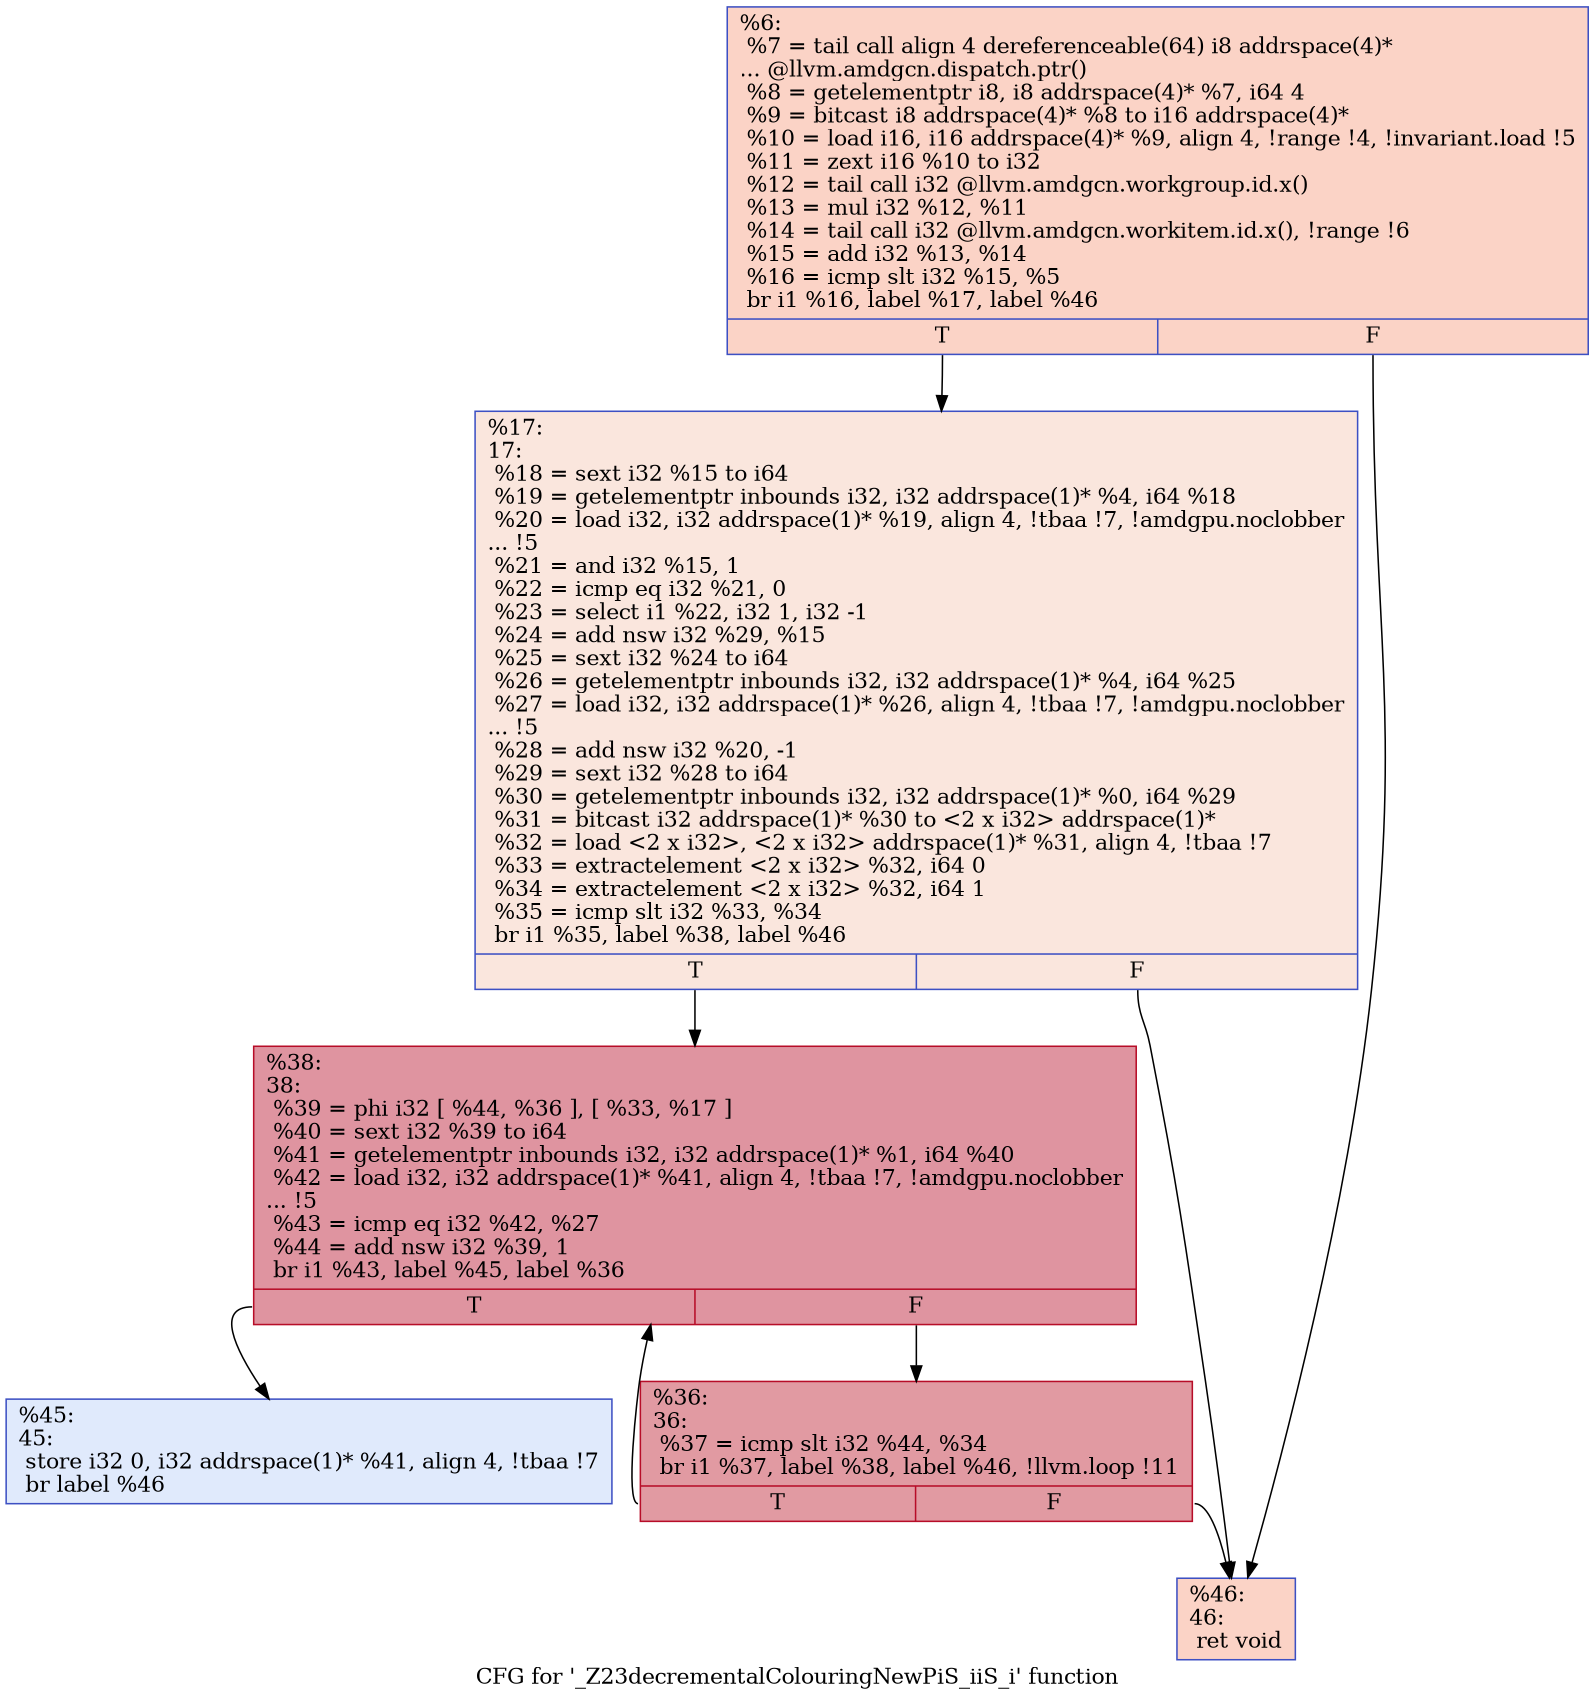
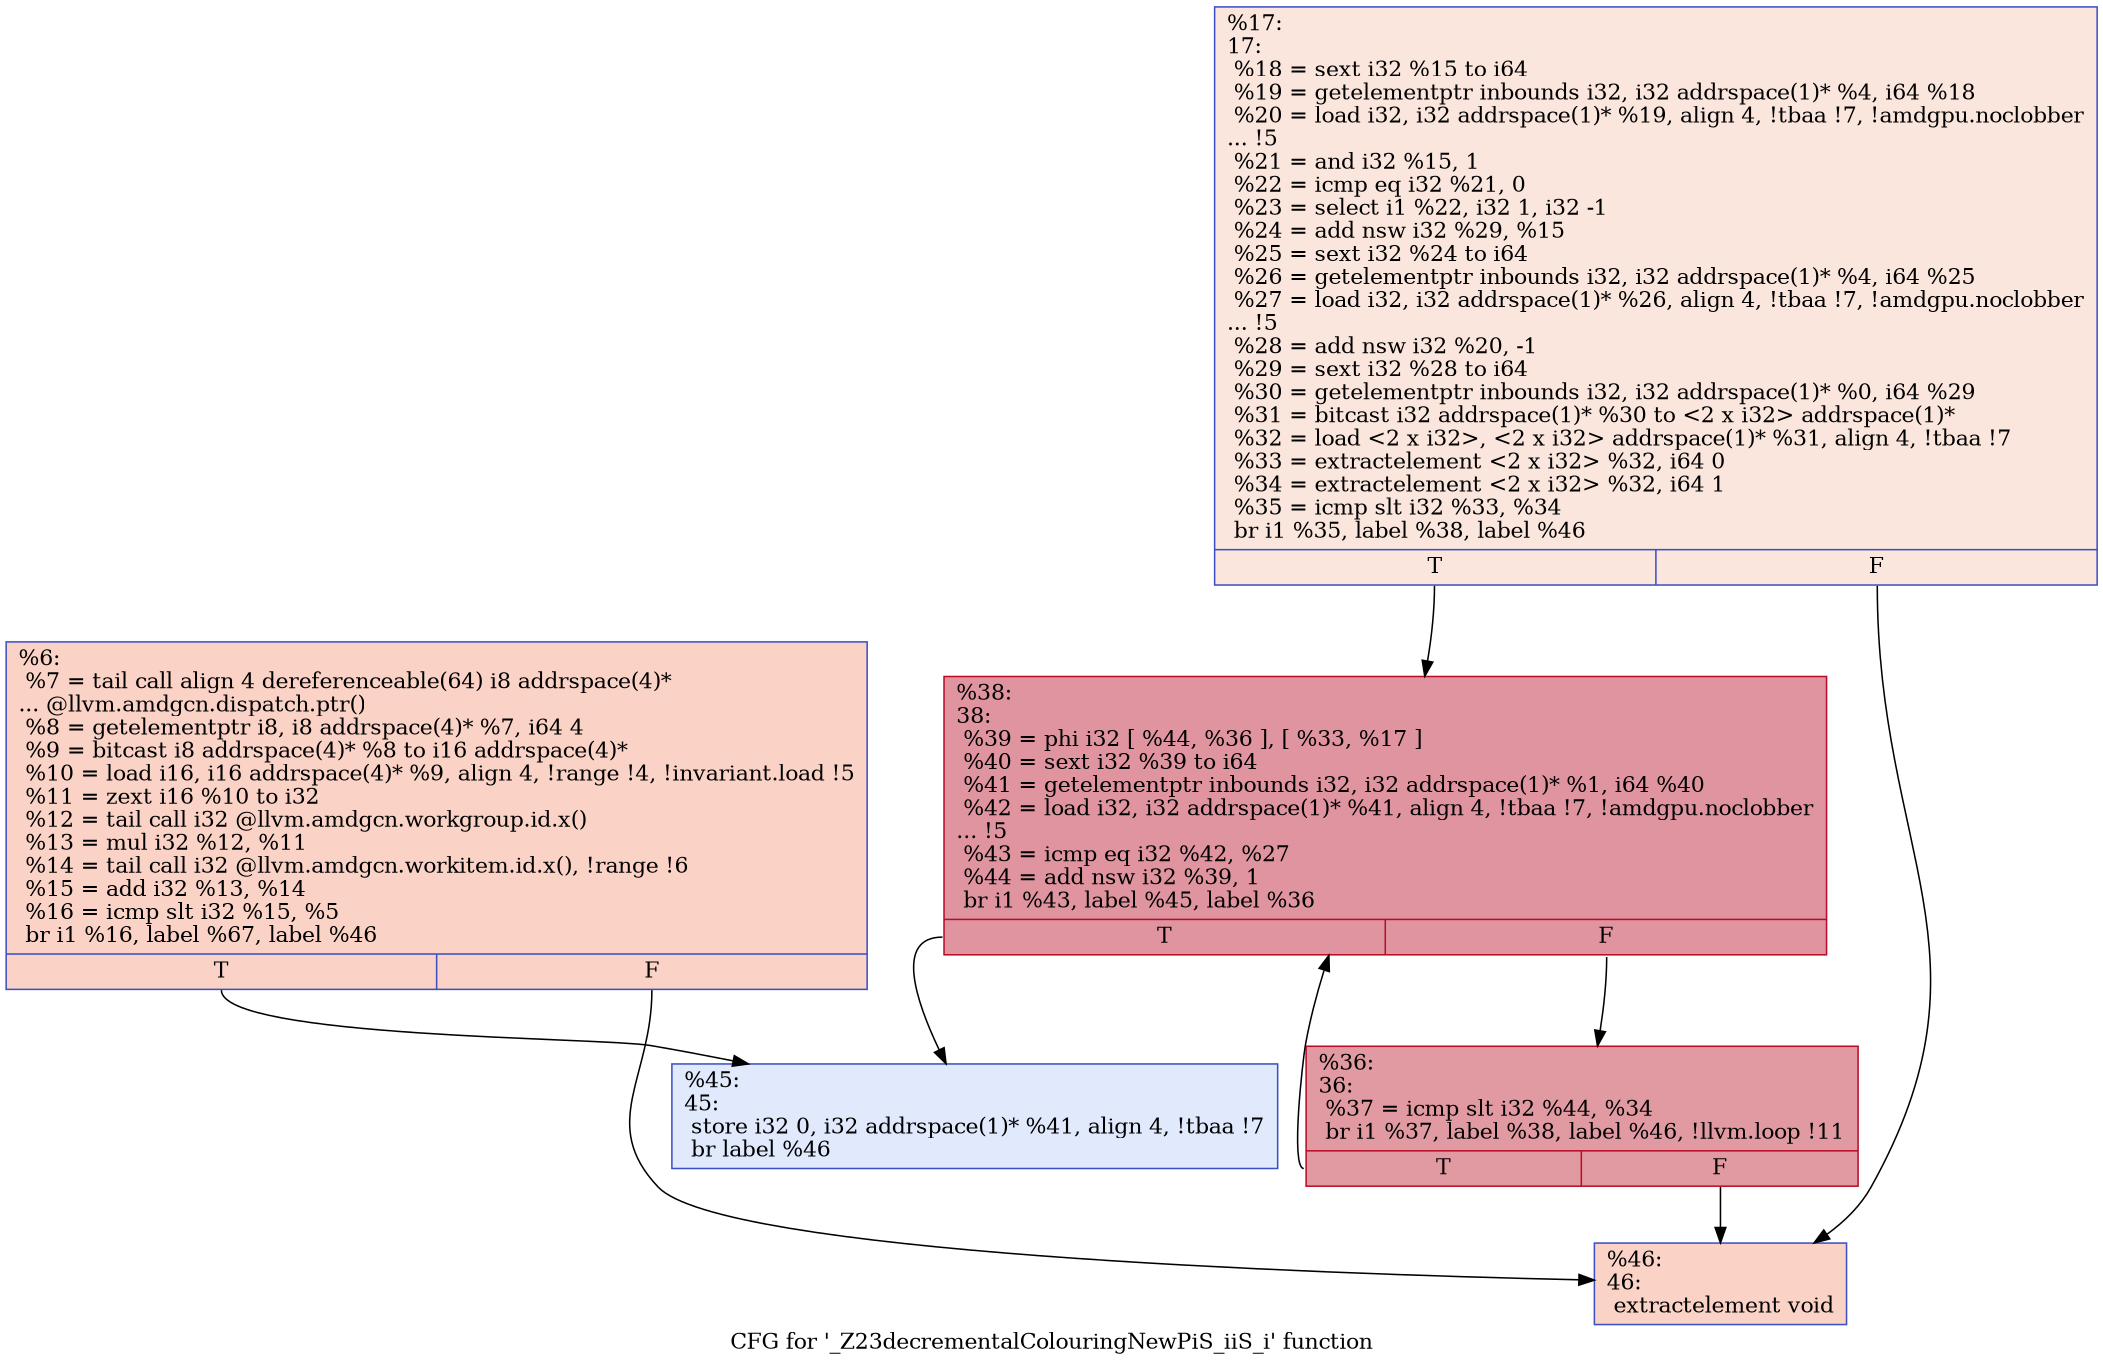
(919, 301) -> (198, 936)
(942, 375) -> (474, 1036)
(1236, 1641) -> (1720, 1306)
